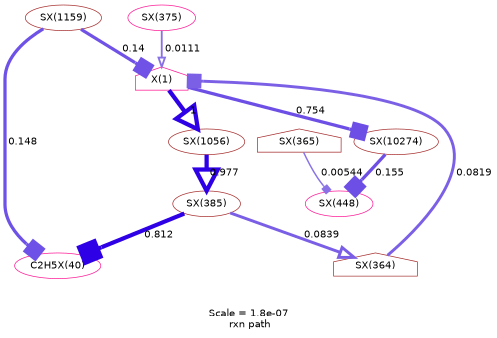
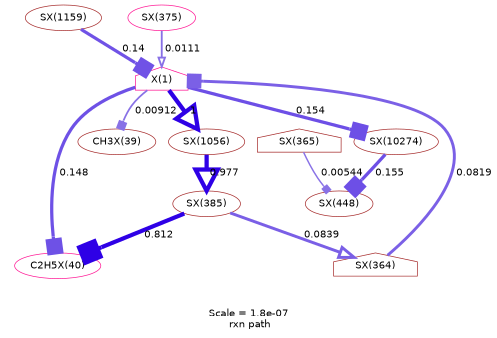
(309, 111) -> (309, 111)
(5, 132) -> (63, 144)
none -> (117, 142)
(339, 204) -> (339, 204)
